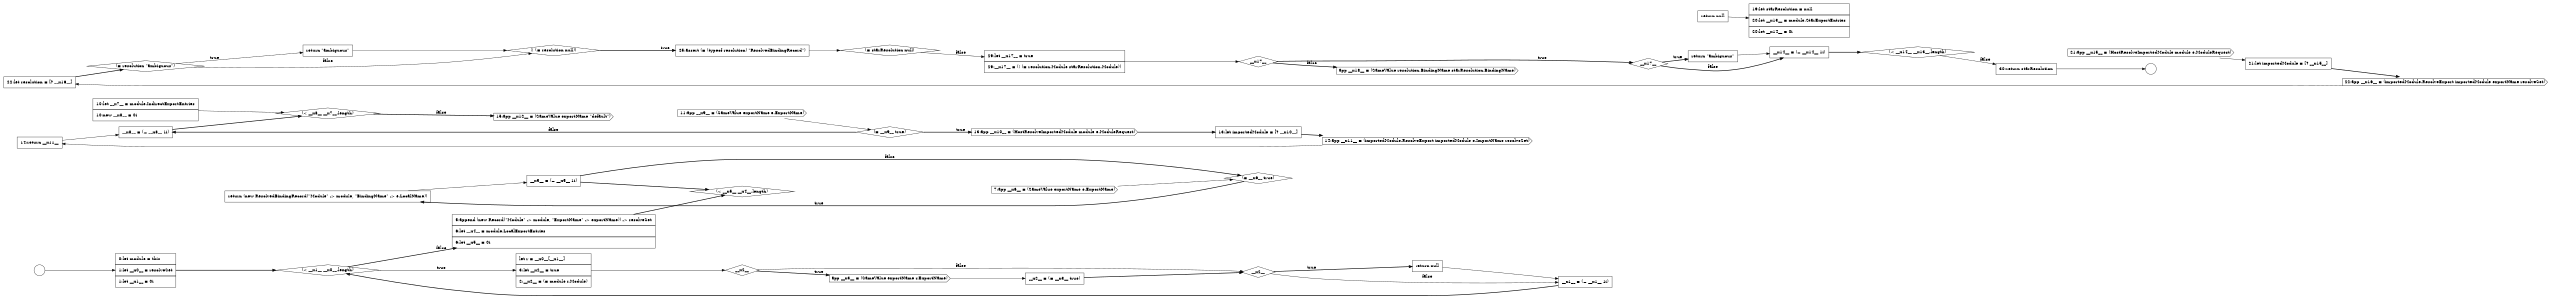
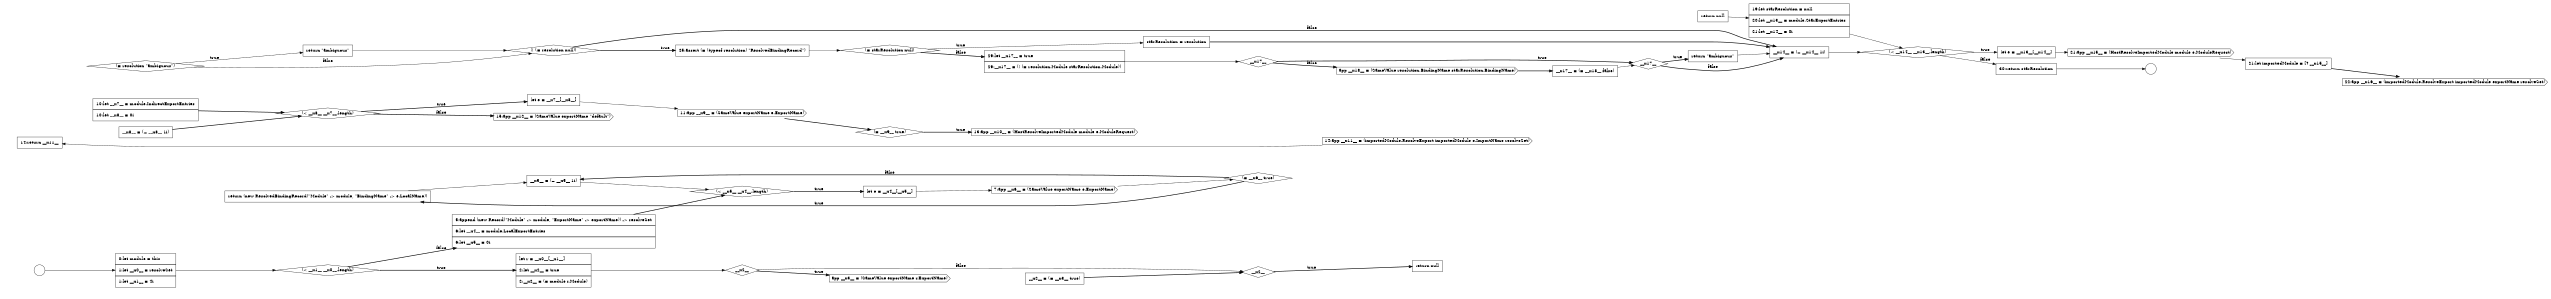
none -> (1173, 30)
(1773, 32) -> (1773, 32)
none -> (1875, 41)
none -> (1177, 42)
(1843, 52) -> (1843, 52)
none -> (2026, 52)
(951, 55) -> (951, 55)
none -> (1585, 71)
(40, 82) -> none
none -> (554, 100)
(240, 112) -> (240, 112)
(117, 115) -> (115, 115)
(826, 124) -> (826, 124)
(516, 132) -> none
(1258, 132) -> none
(89, 138) -> none
(909, 159) -> (906, 175)
(643, 186) -> (643, 186)
none -> (890, 192)
(224, 270) -> (224, 270)
(446, 270) -> (446, 270)
(539, 270) -> (539, 270)
(986, 278) -> none
(136, 281) -> (136, 281)
(1585, 282) -> none
